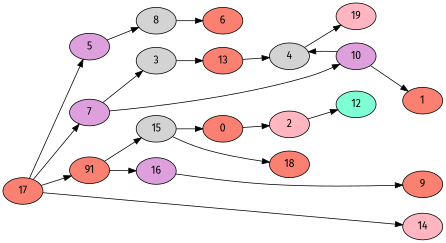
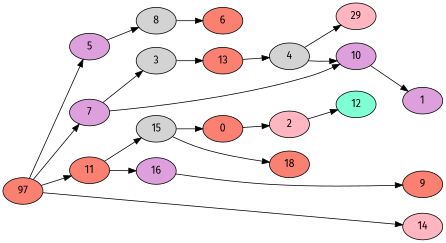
(356, 16) -> (356, 16)
(326, 51) -> (319, 61)
(423, 101) -> (423, 101)
(90, 170) -> (90, 170)
(23, 191) -> (23, 191)
